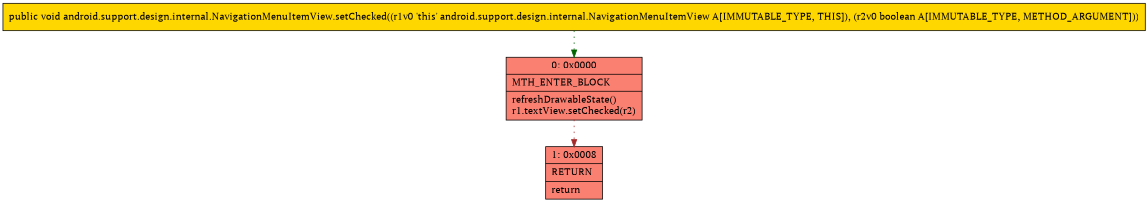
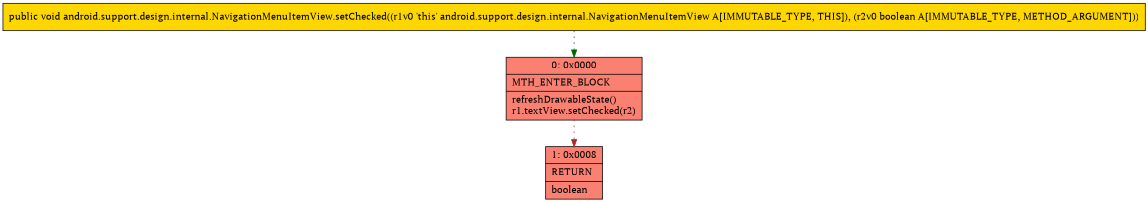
(566, 190) -> (570, 190)
